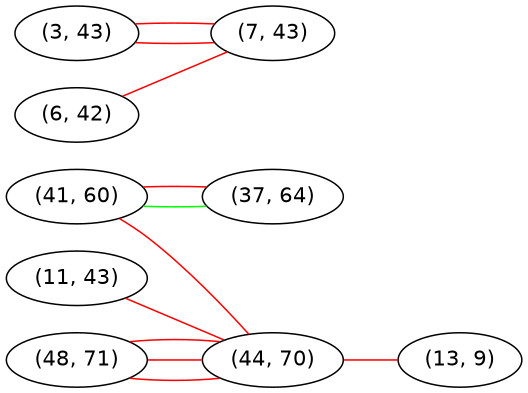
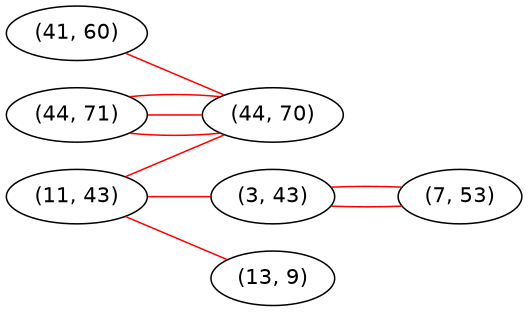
(273, 33) -> (460, 197)
(77, 115) -> none
none -> (179, 197)
(273, 197) -> none
(77, 360) -> (77, 115)
(371, 360) -> (176, 238)
